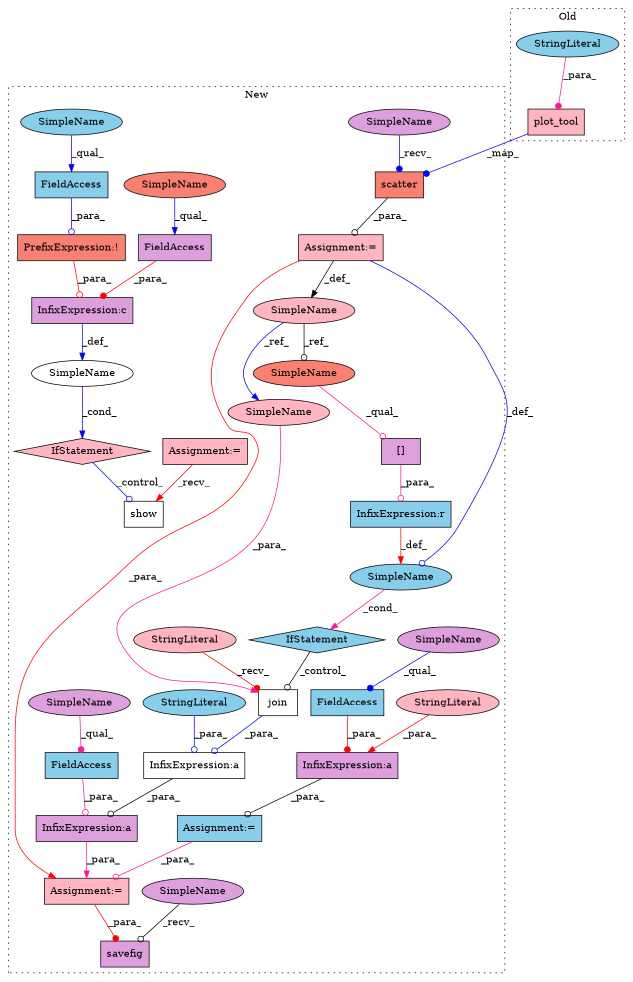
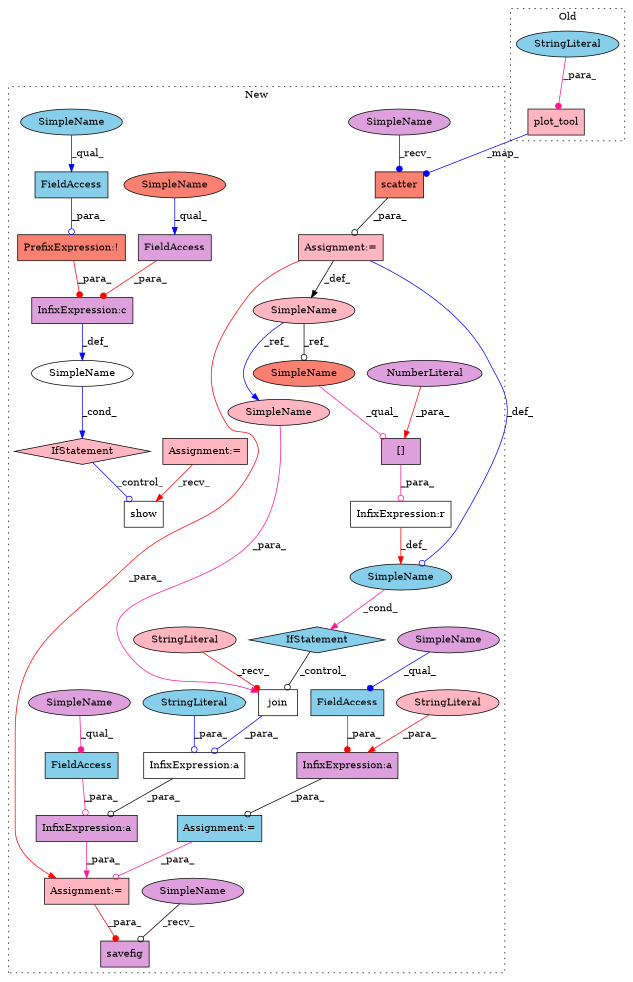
(76, 276) -> (76, 276)
none -> (425, 373)
(401, 514) -> (401, 514)
